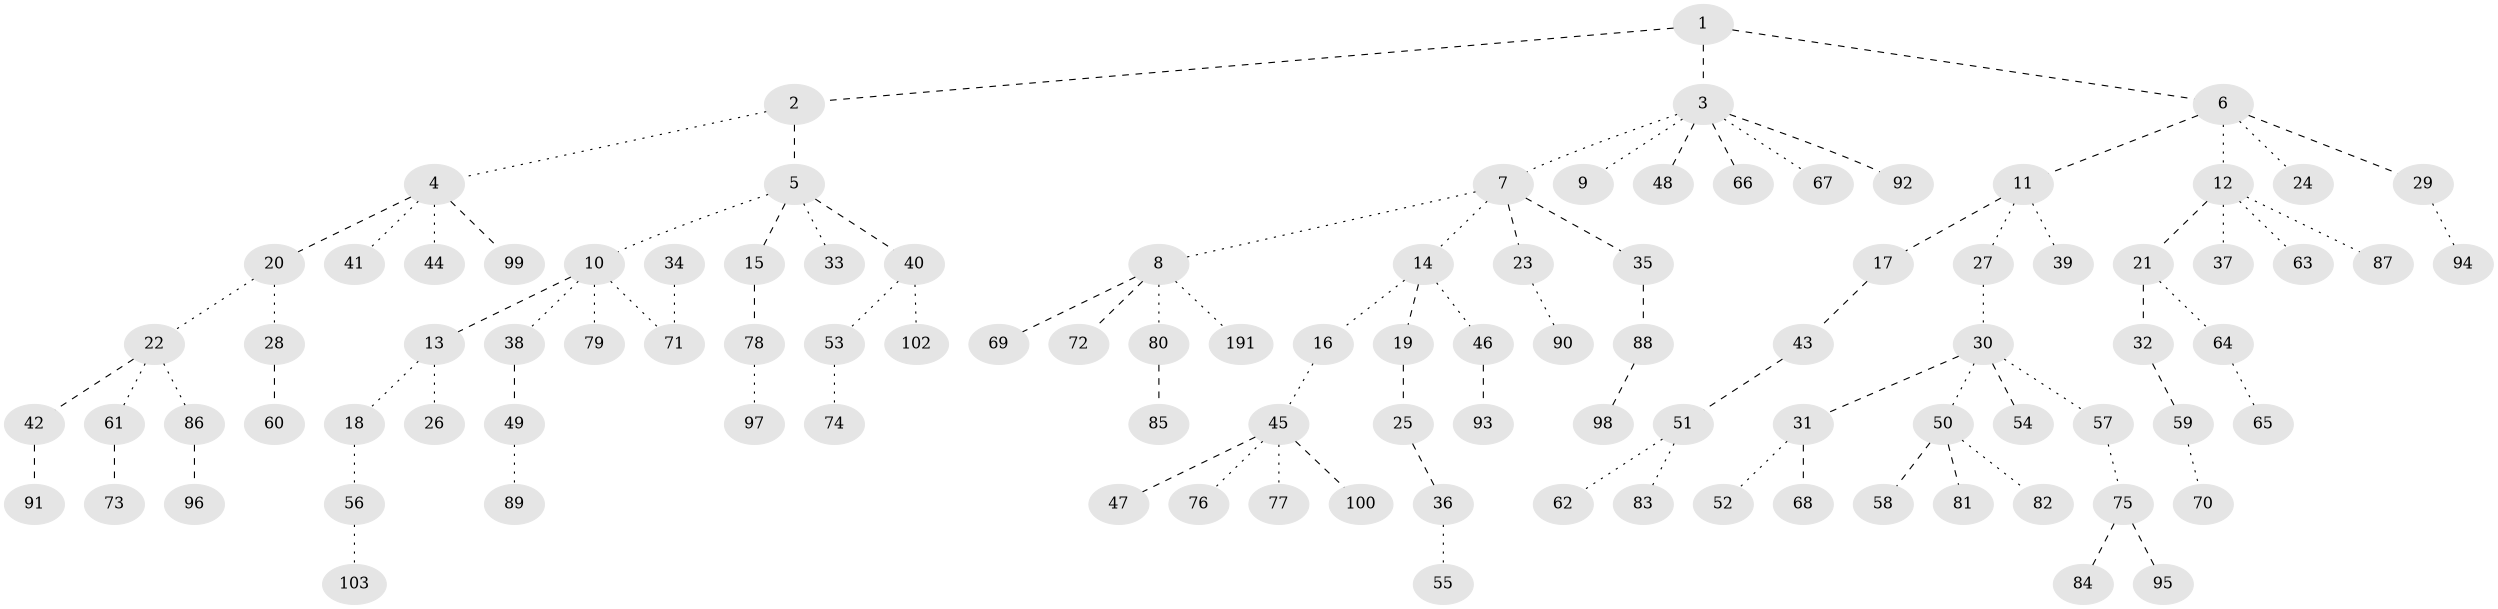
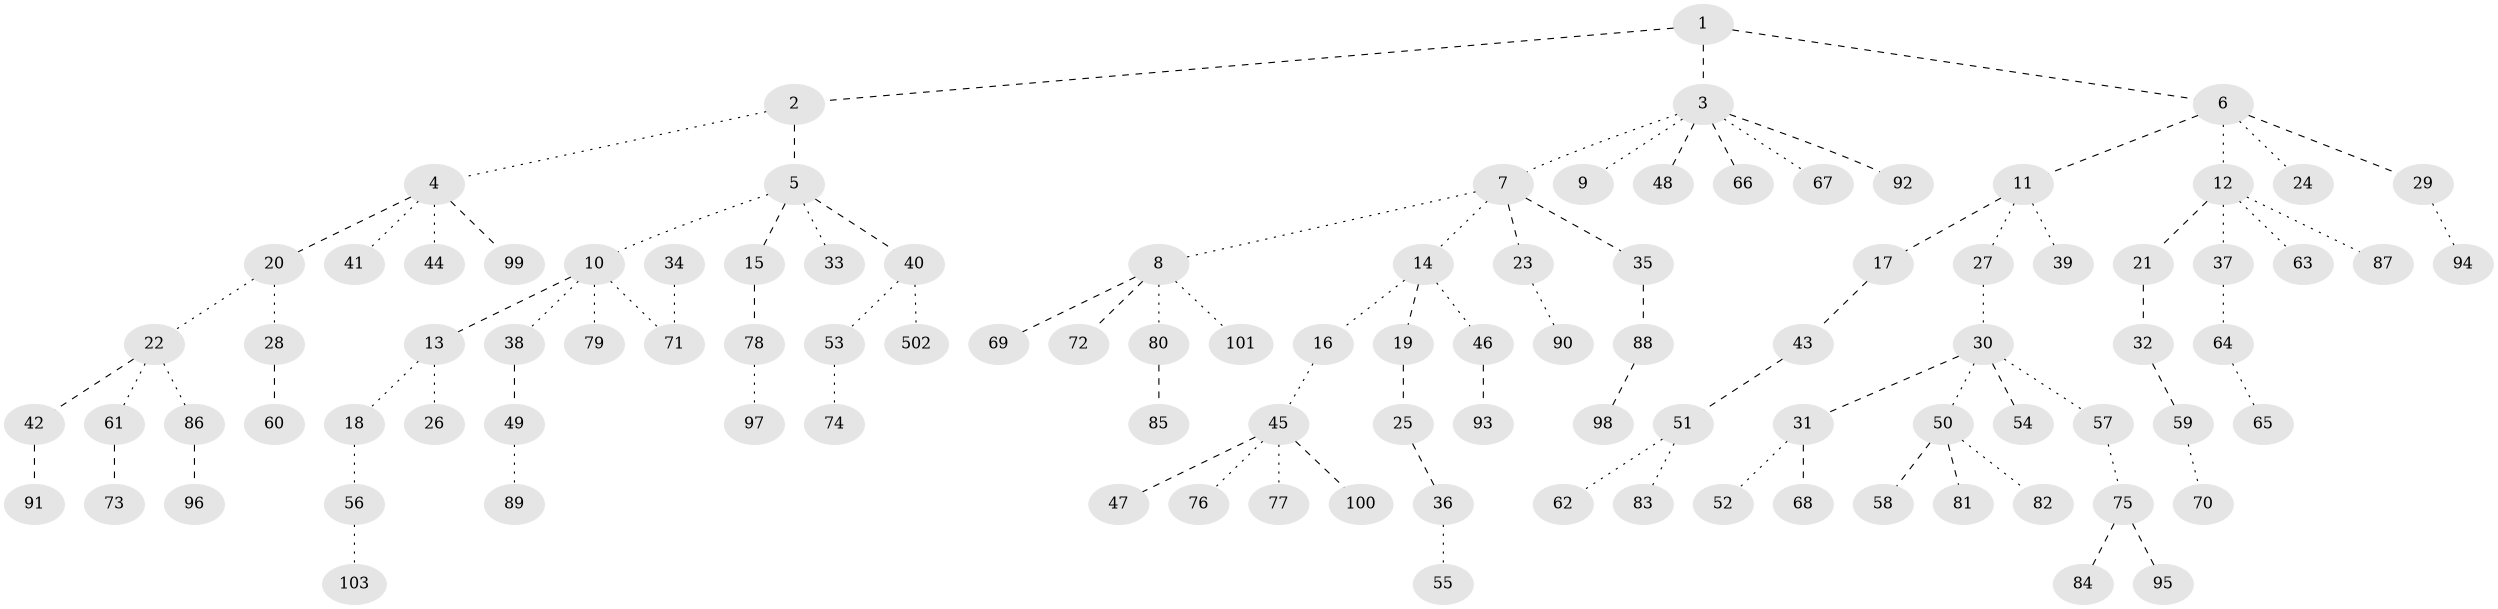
(2183, 304) -> (2223, 305)
(917, 344) -> (917, 344)
(1241, 344) -> (1241, 344)
